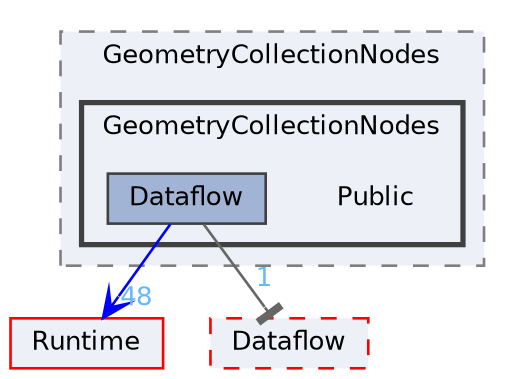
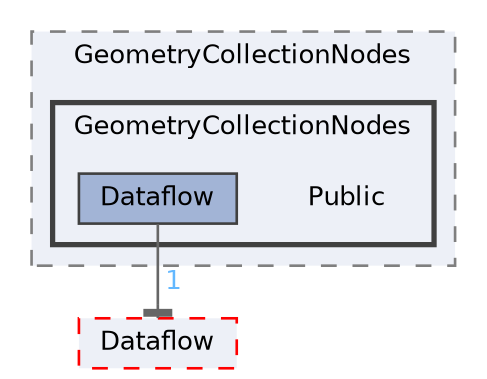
(87, 343) -> none
